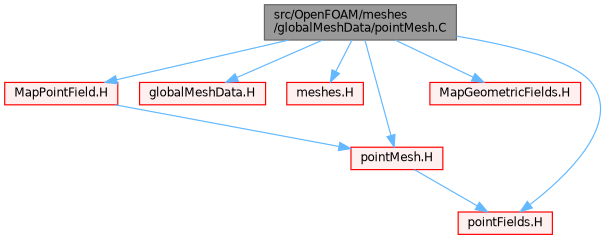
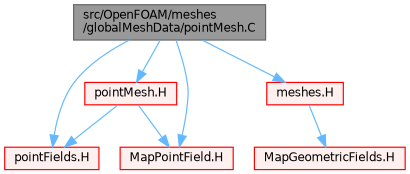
(434, 59) -> (315, 121)
(203, 94) -> none
(227, 126) -> (150, 121)
